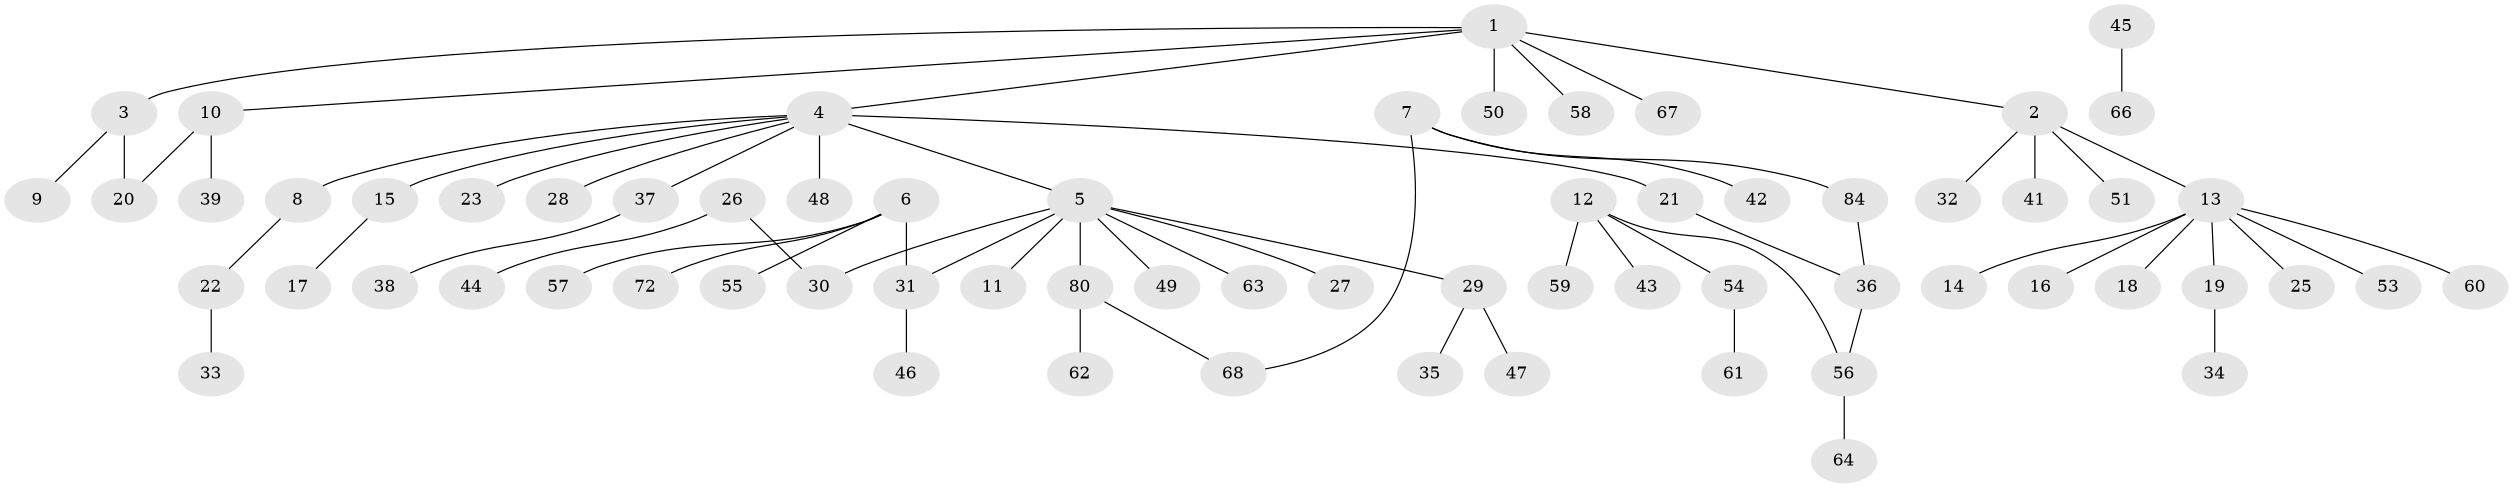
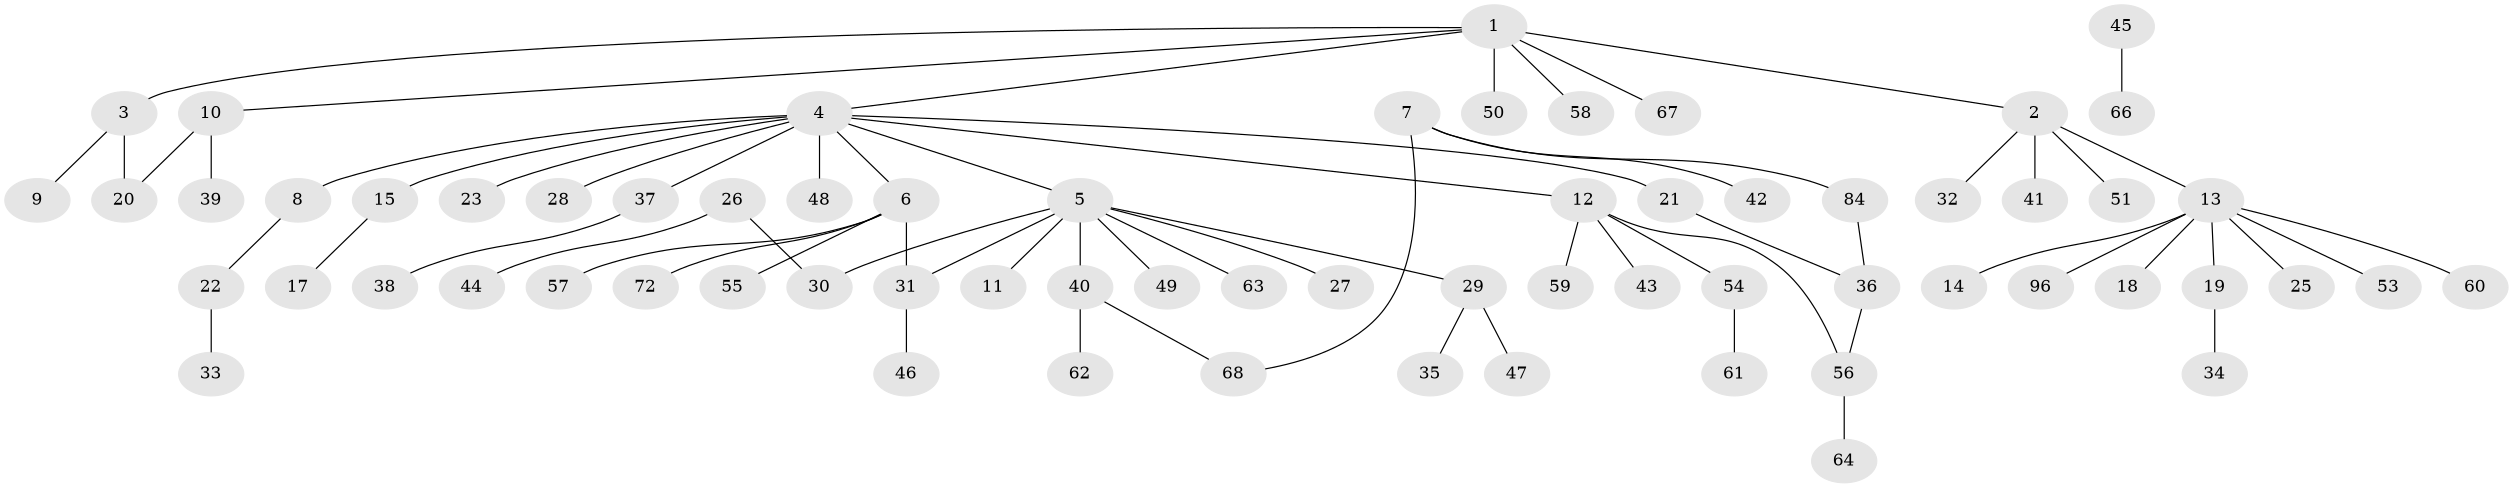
none -> (863, 157)
none -> (1201, 157)
(1080, 287) -> (1080, 287)
(2041, 287) -> (2041, 287)
